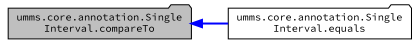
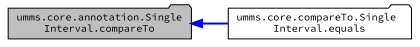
(320, 24) -> (320, 24)
